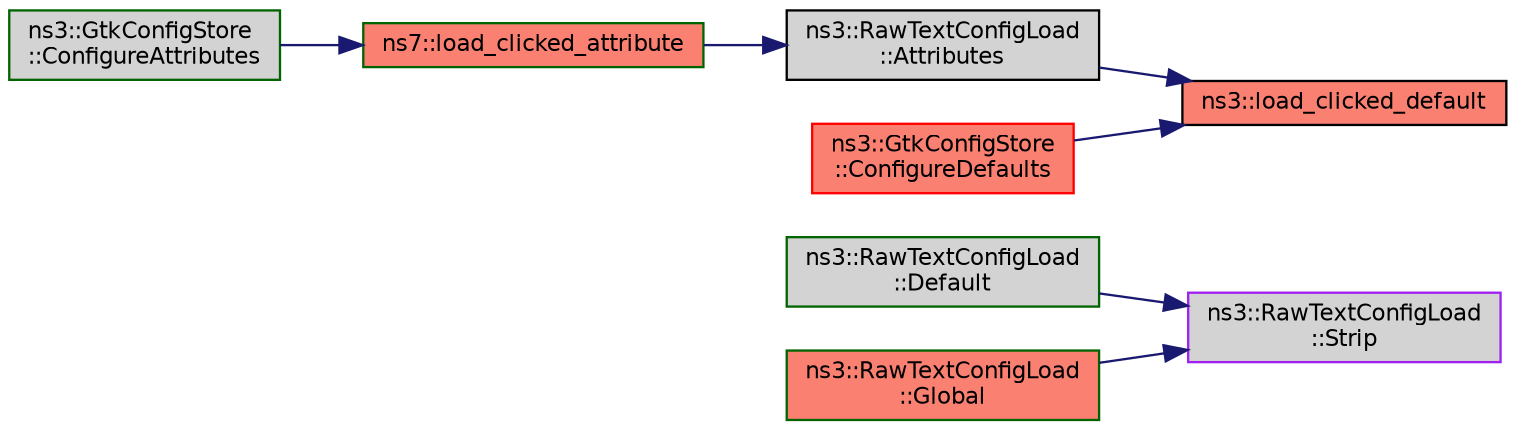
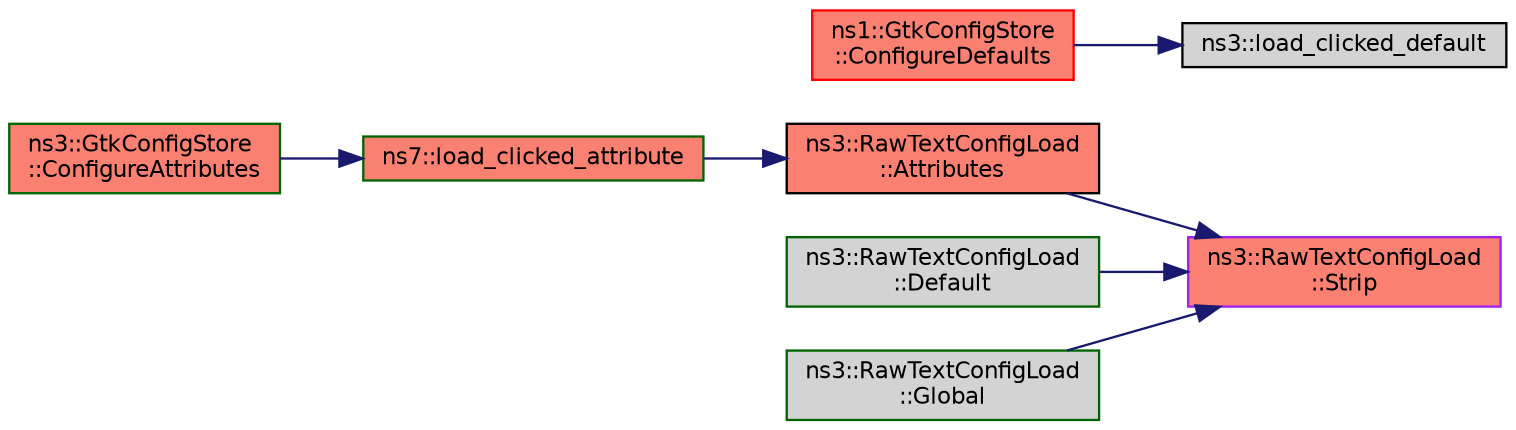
(145, 45) -> (145, 159)
(943, 45) -> (943, 159)
(1133, 73) -> (1132, 212)
(1344, 103) -> (1344, 45)
(943, 159) -> (943, 45)
(1344, 327) -> (1344, 272)
(943, 385) -> (943, 385)
